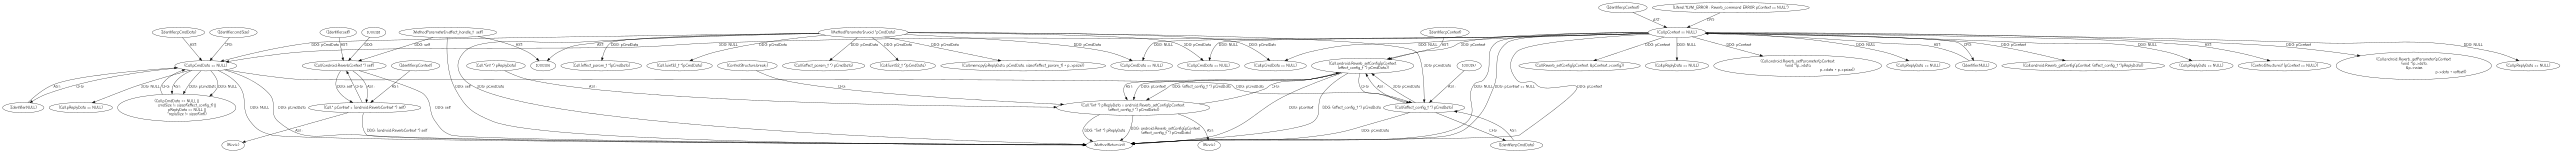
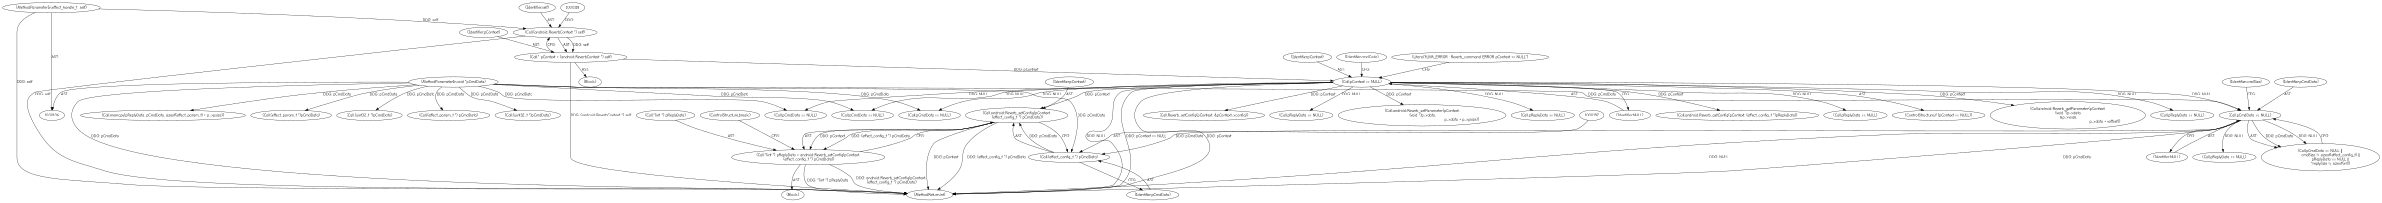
none -> (1362, 57)
none -> (977, 70)
(1301, 138) -> none
